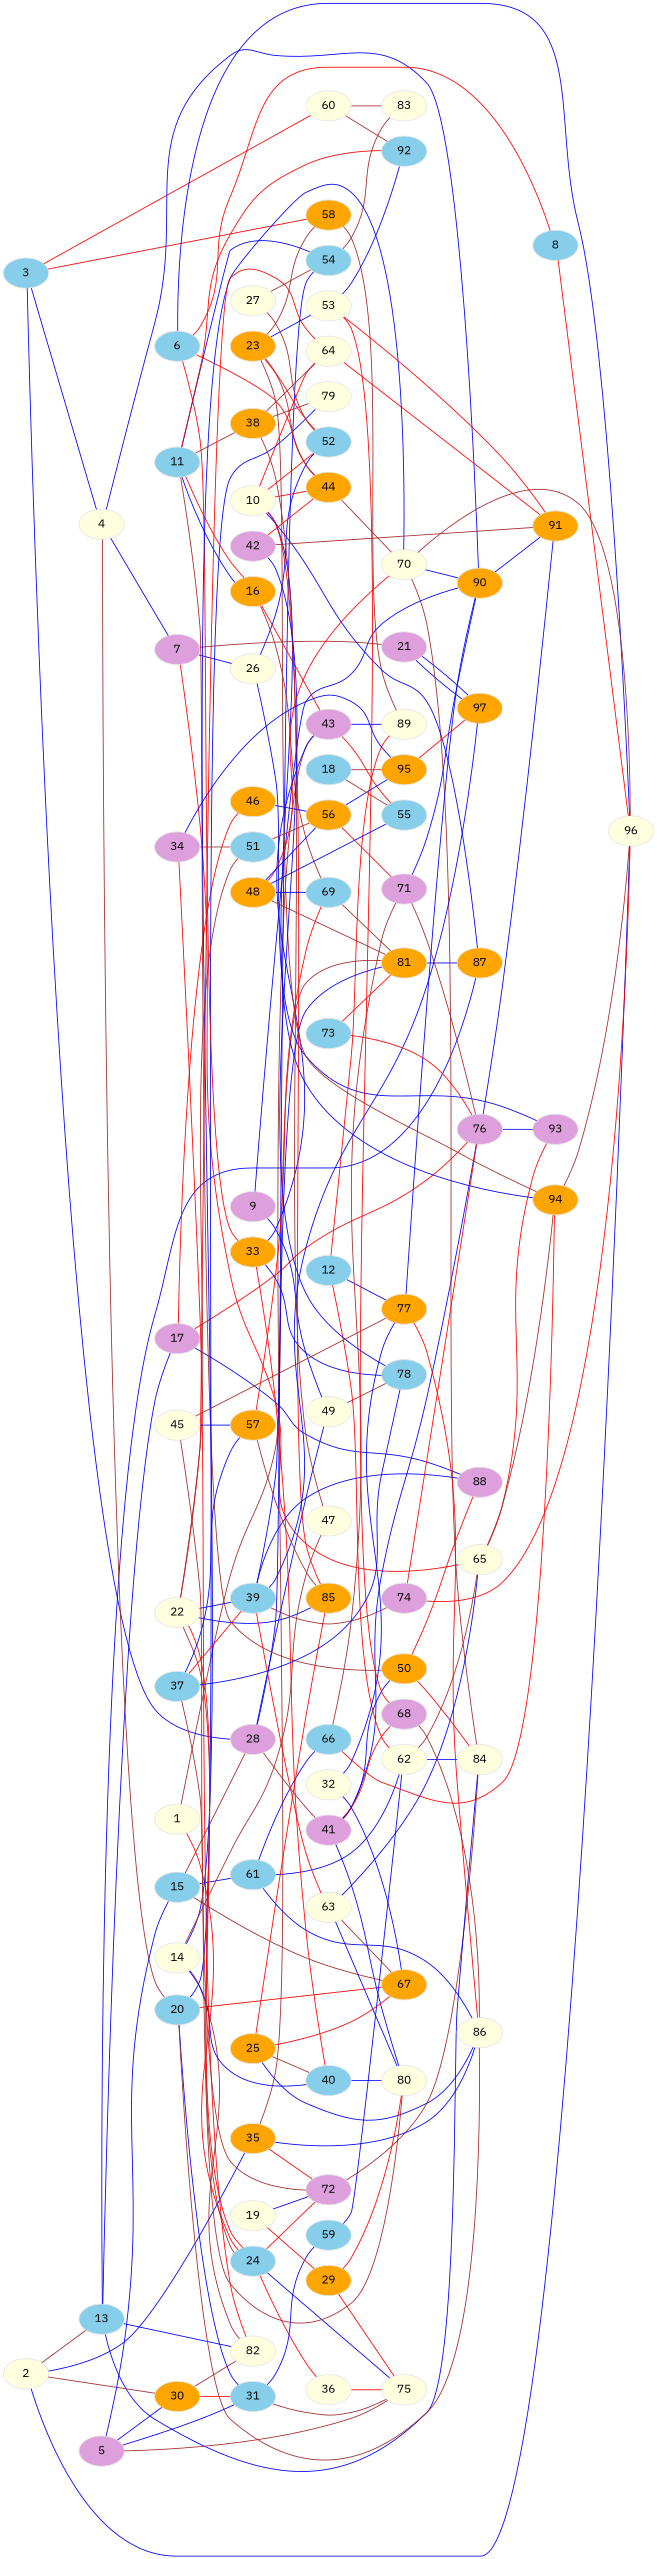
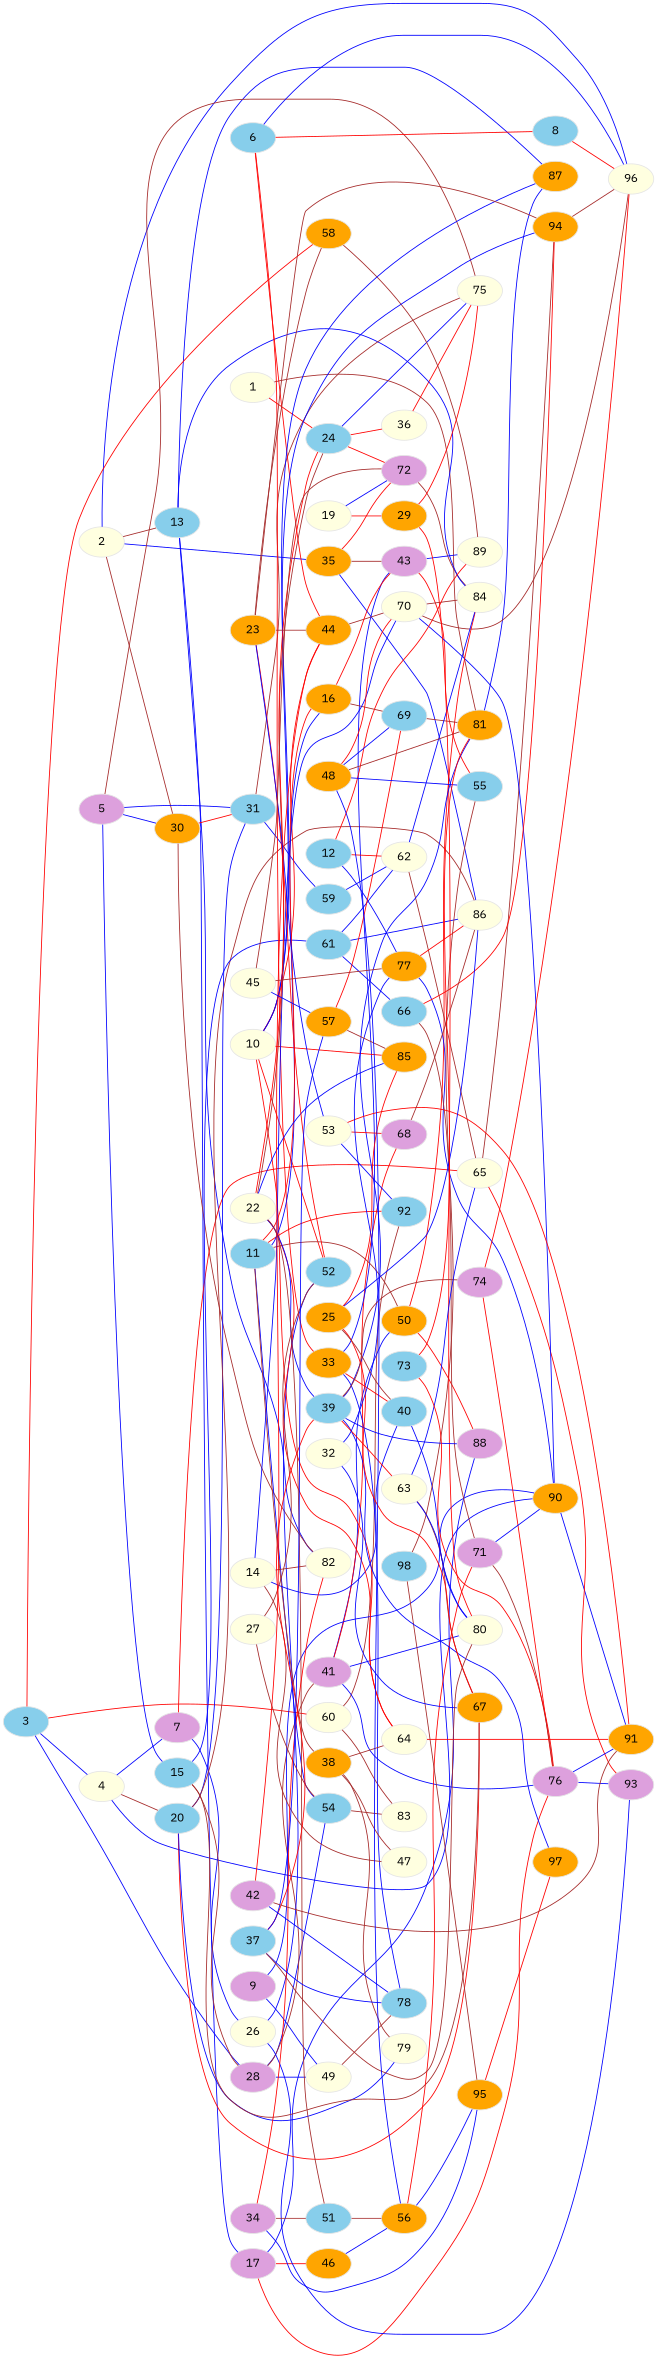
(404, 647) -> none
(329, 770) -> (404, 1566)
